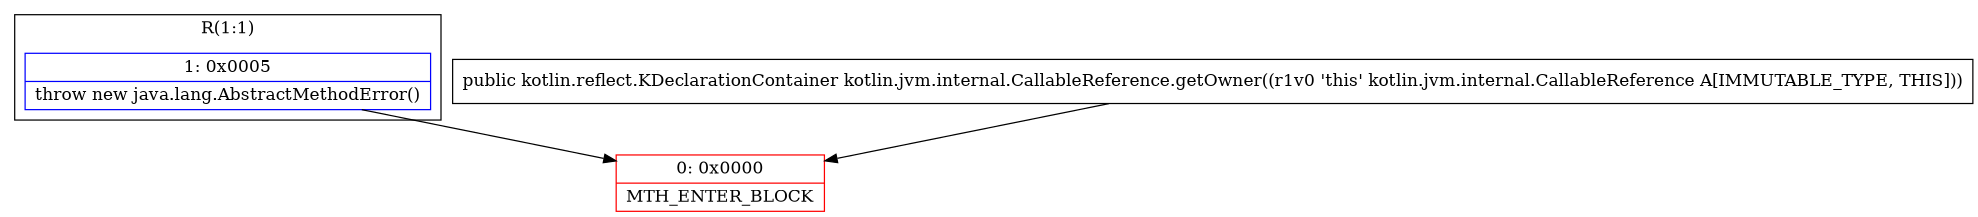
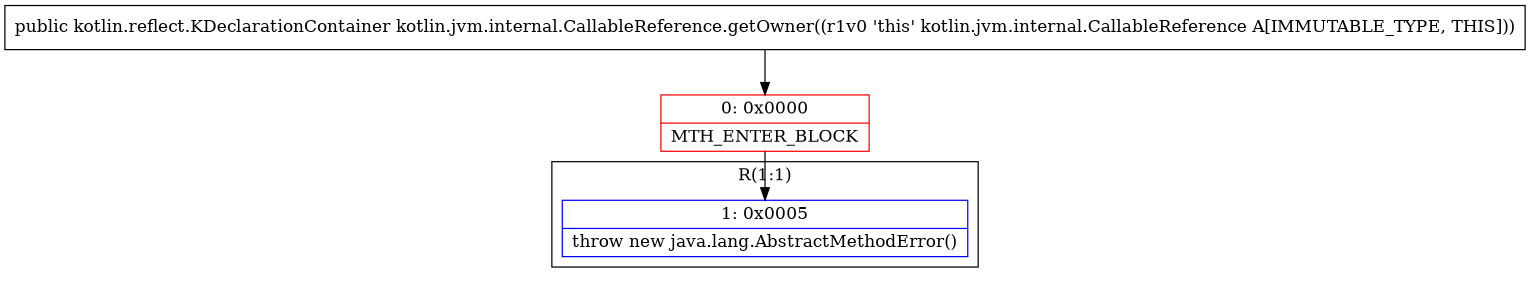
(483, 134) -> (765, 169)
